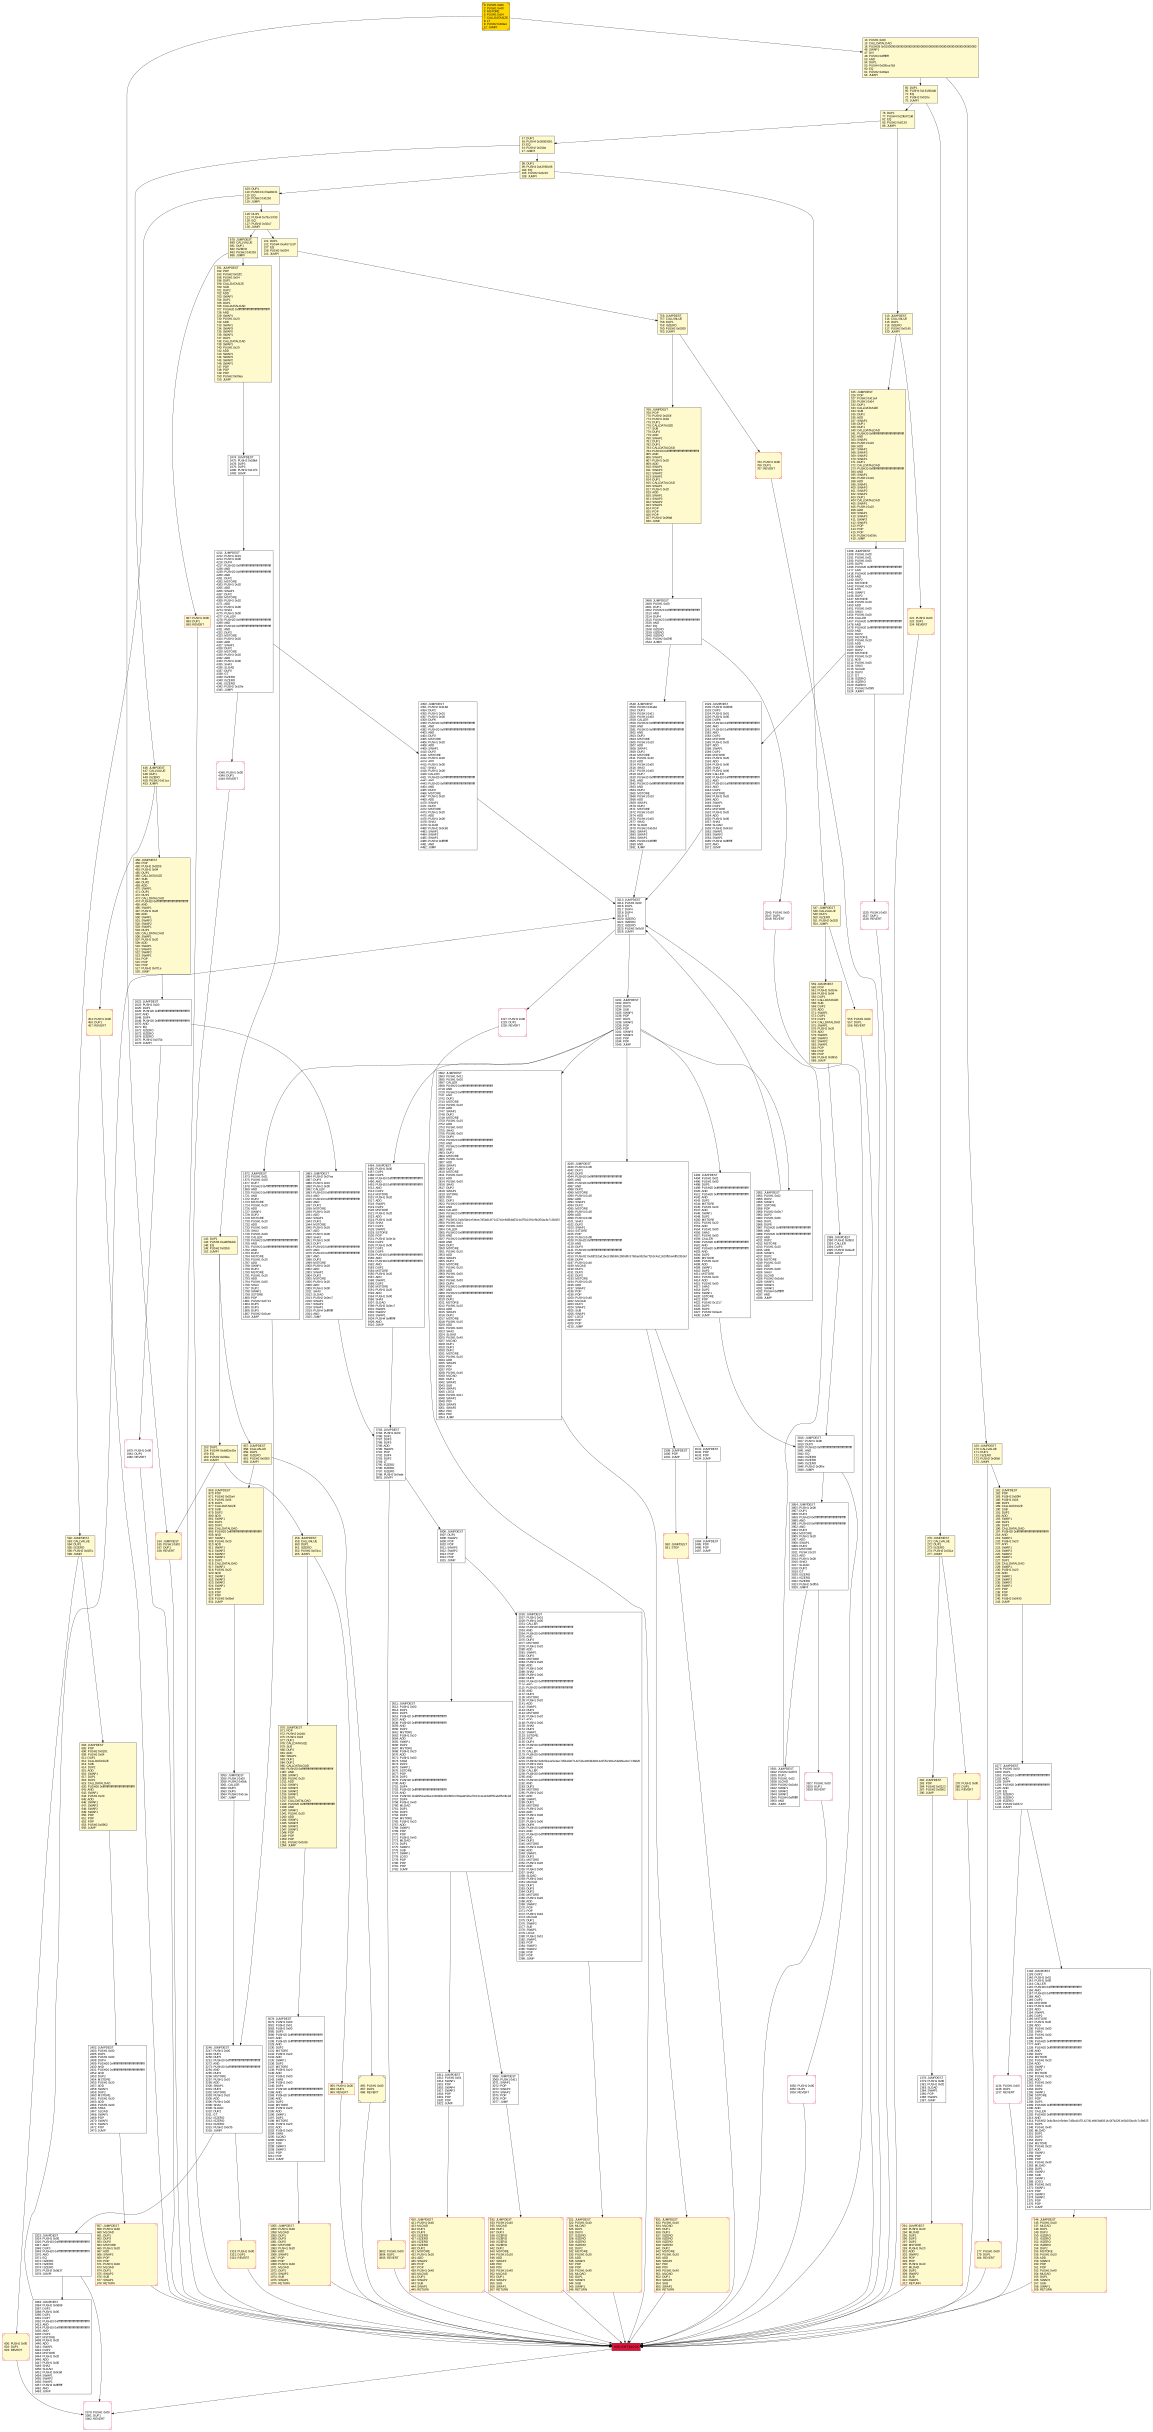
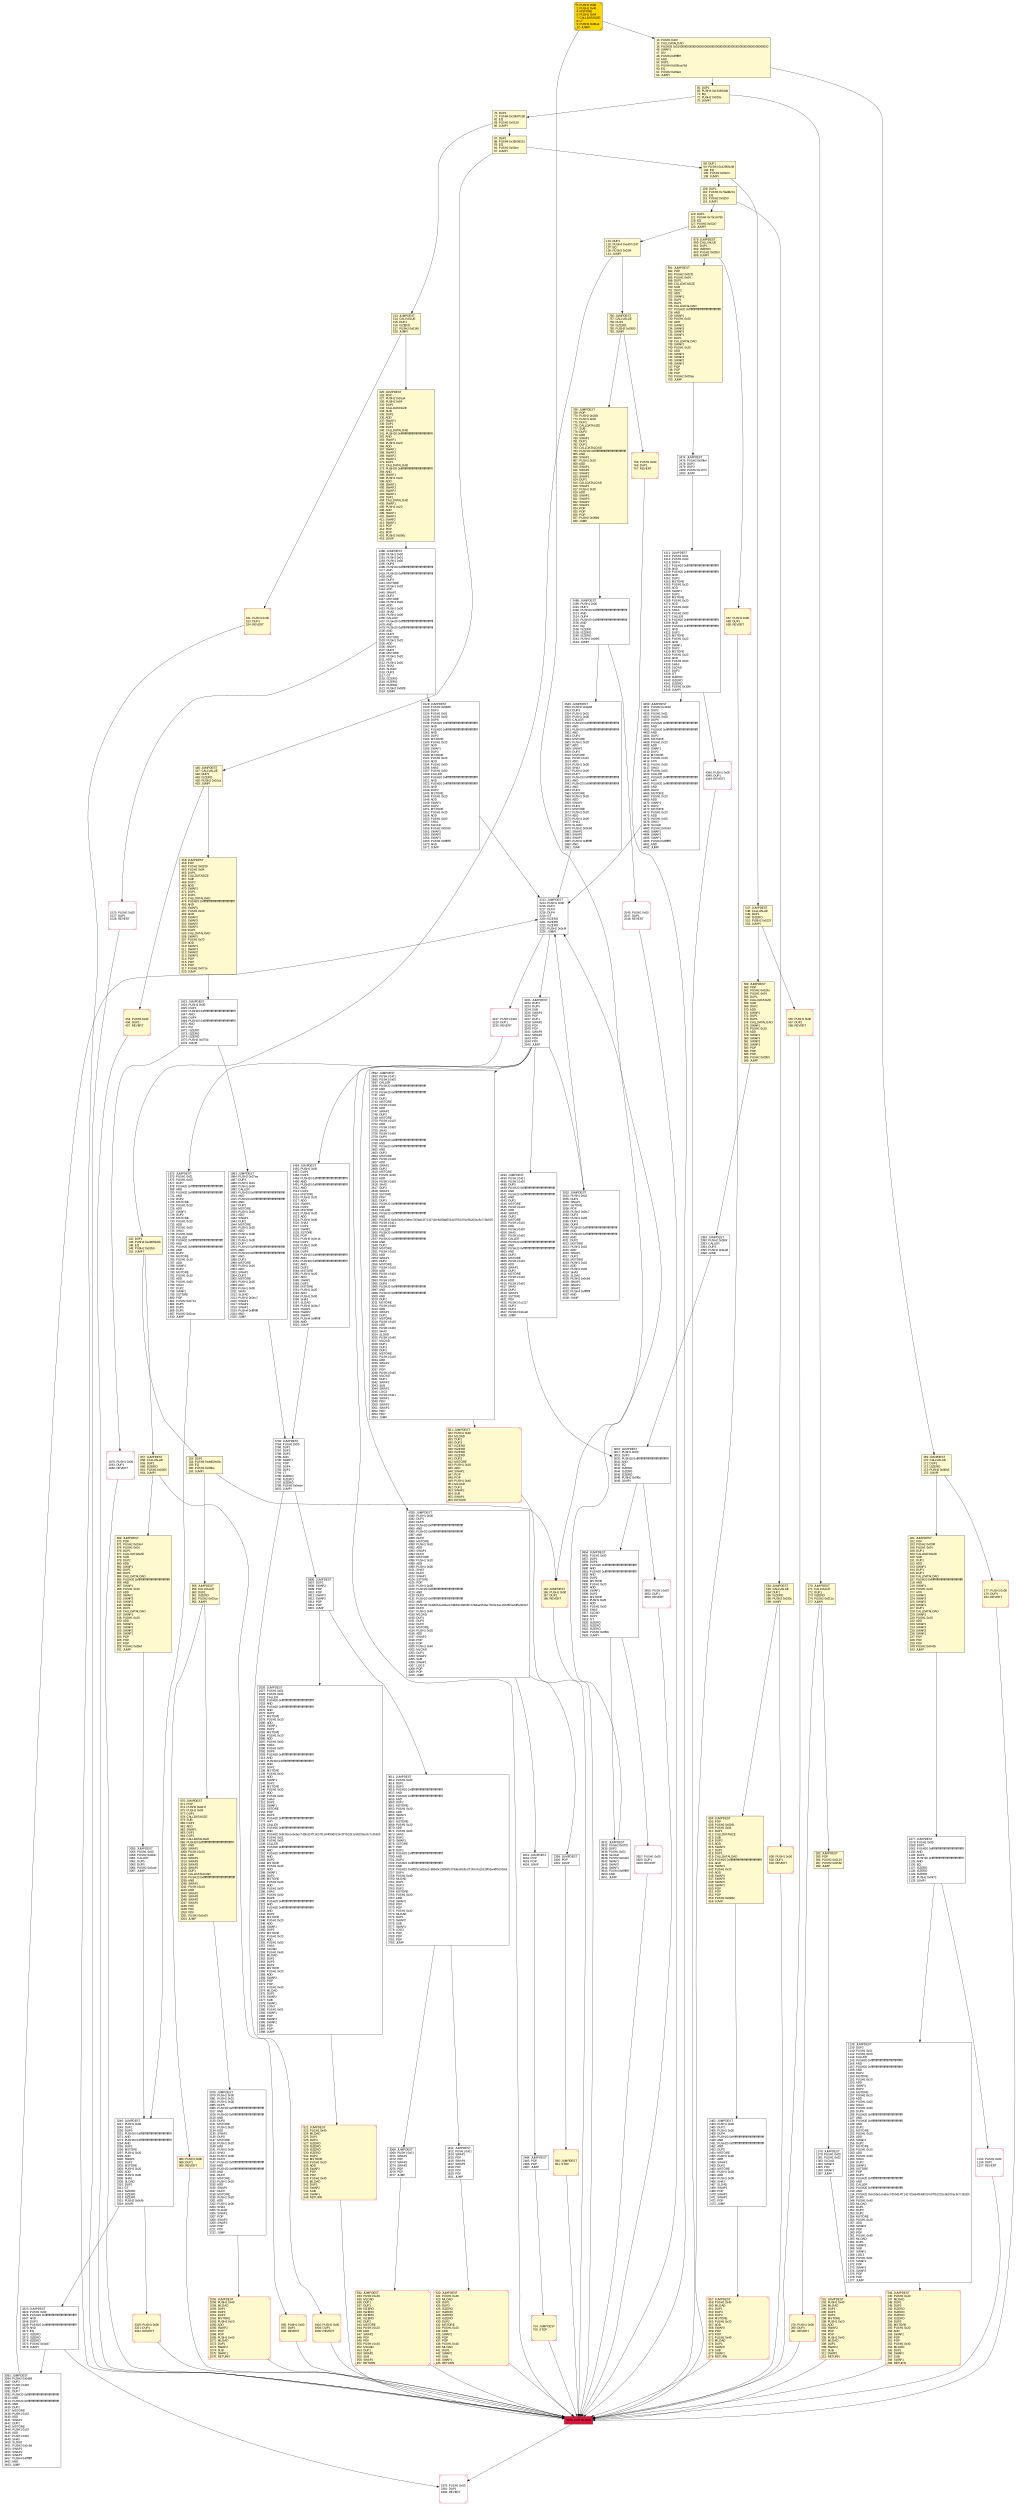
(198, 621) -> (738, 621)
(372, 2089) -> (293, 2328)
none -> (544, 2328)
(38, 2400) -> (781, 2213)
